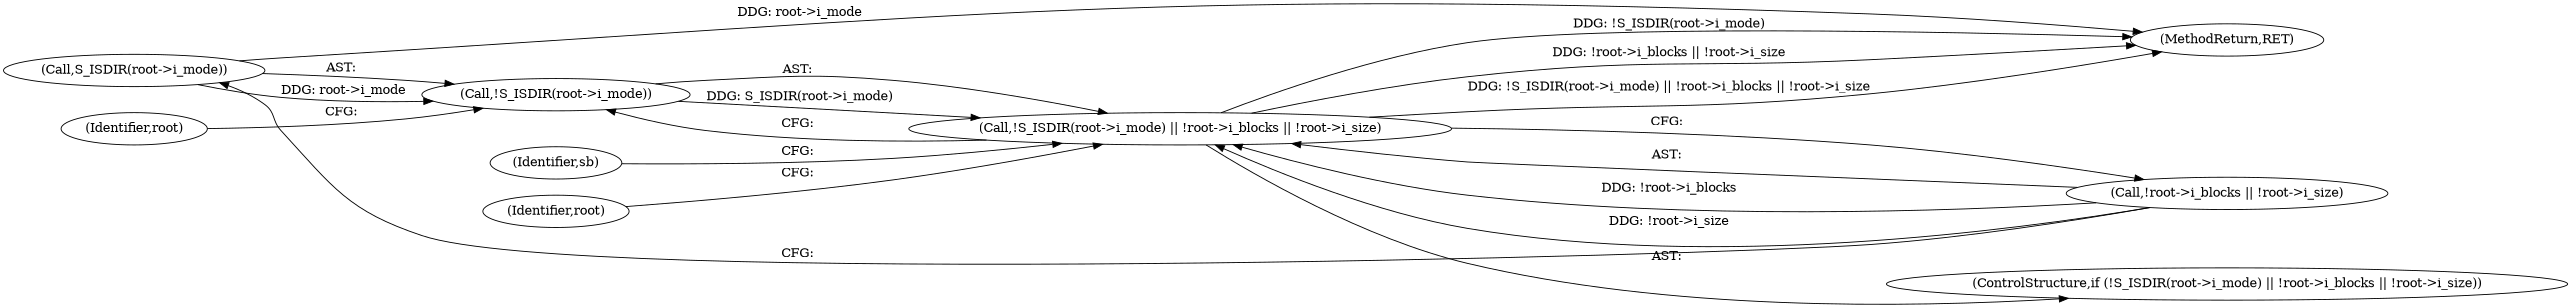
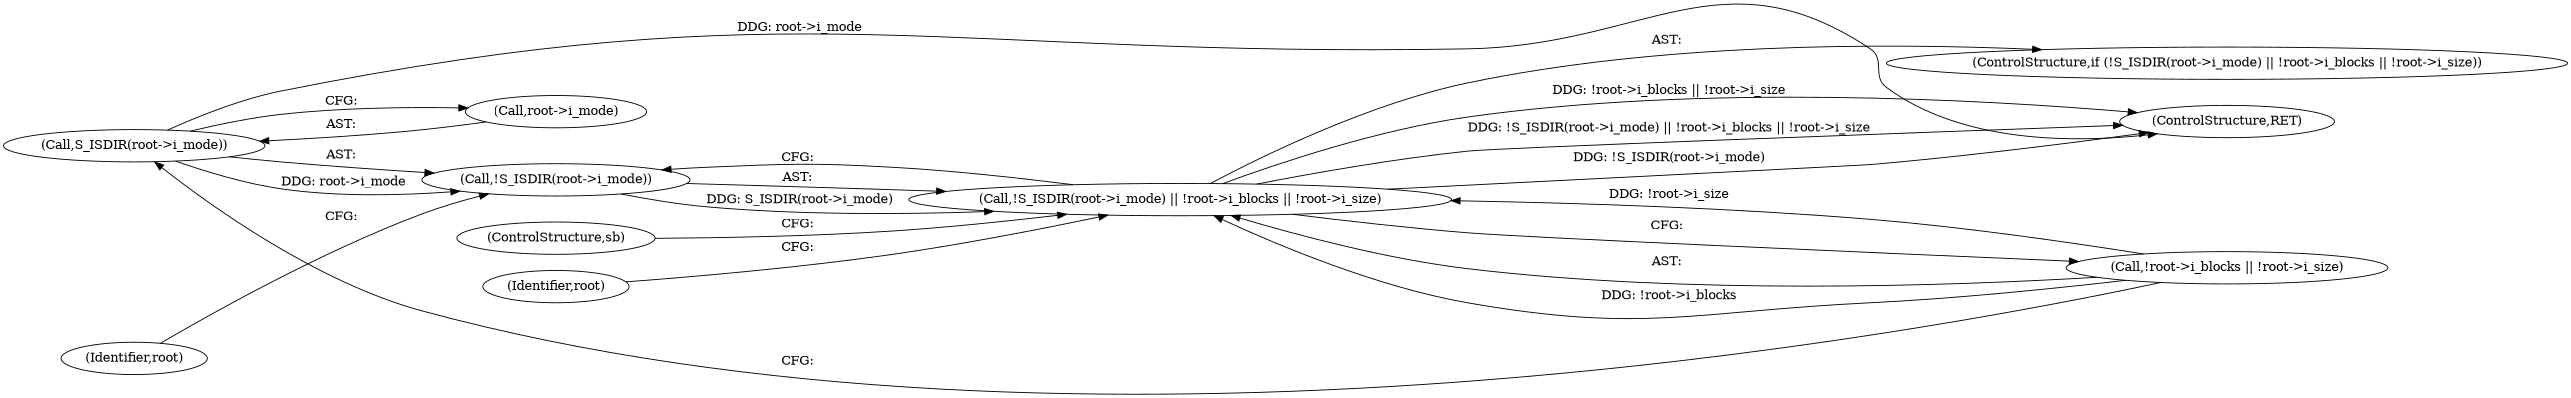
(2227, 40) -> (2227, 122)
none -> (556, 112)
(556, 163) -> (556, 238)
